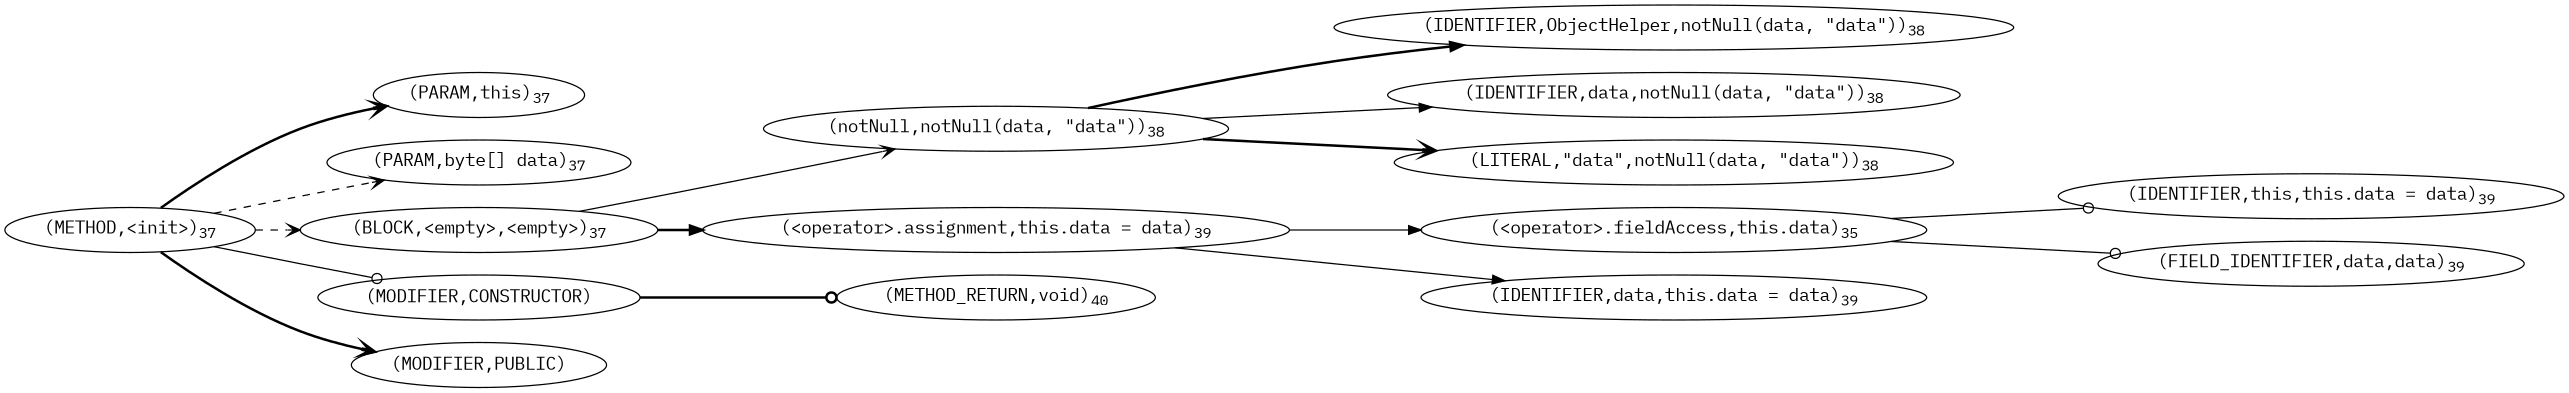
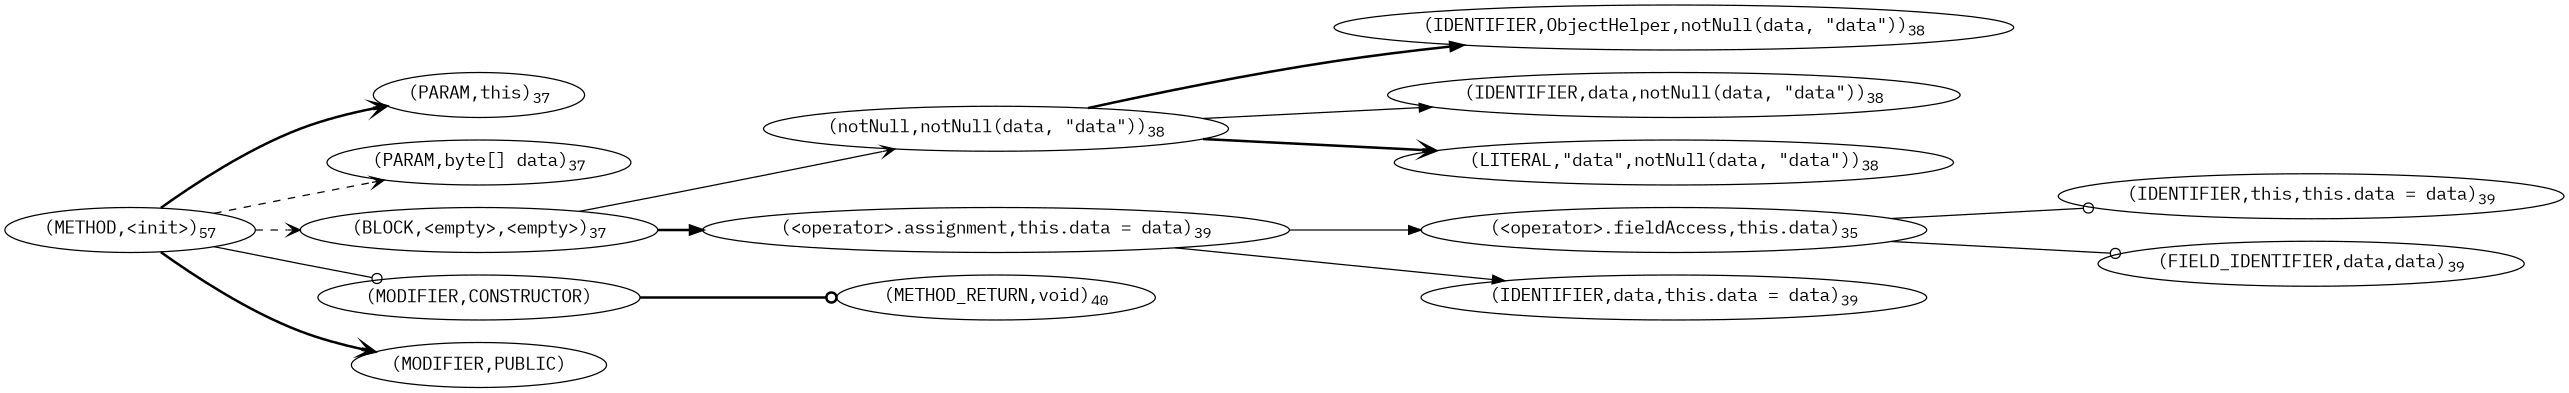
(208, 228) -> (208, 228)
